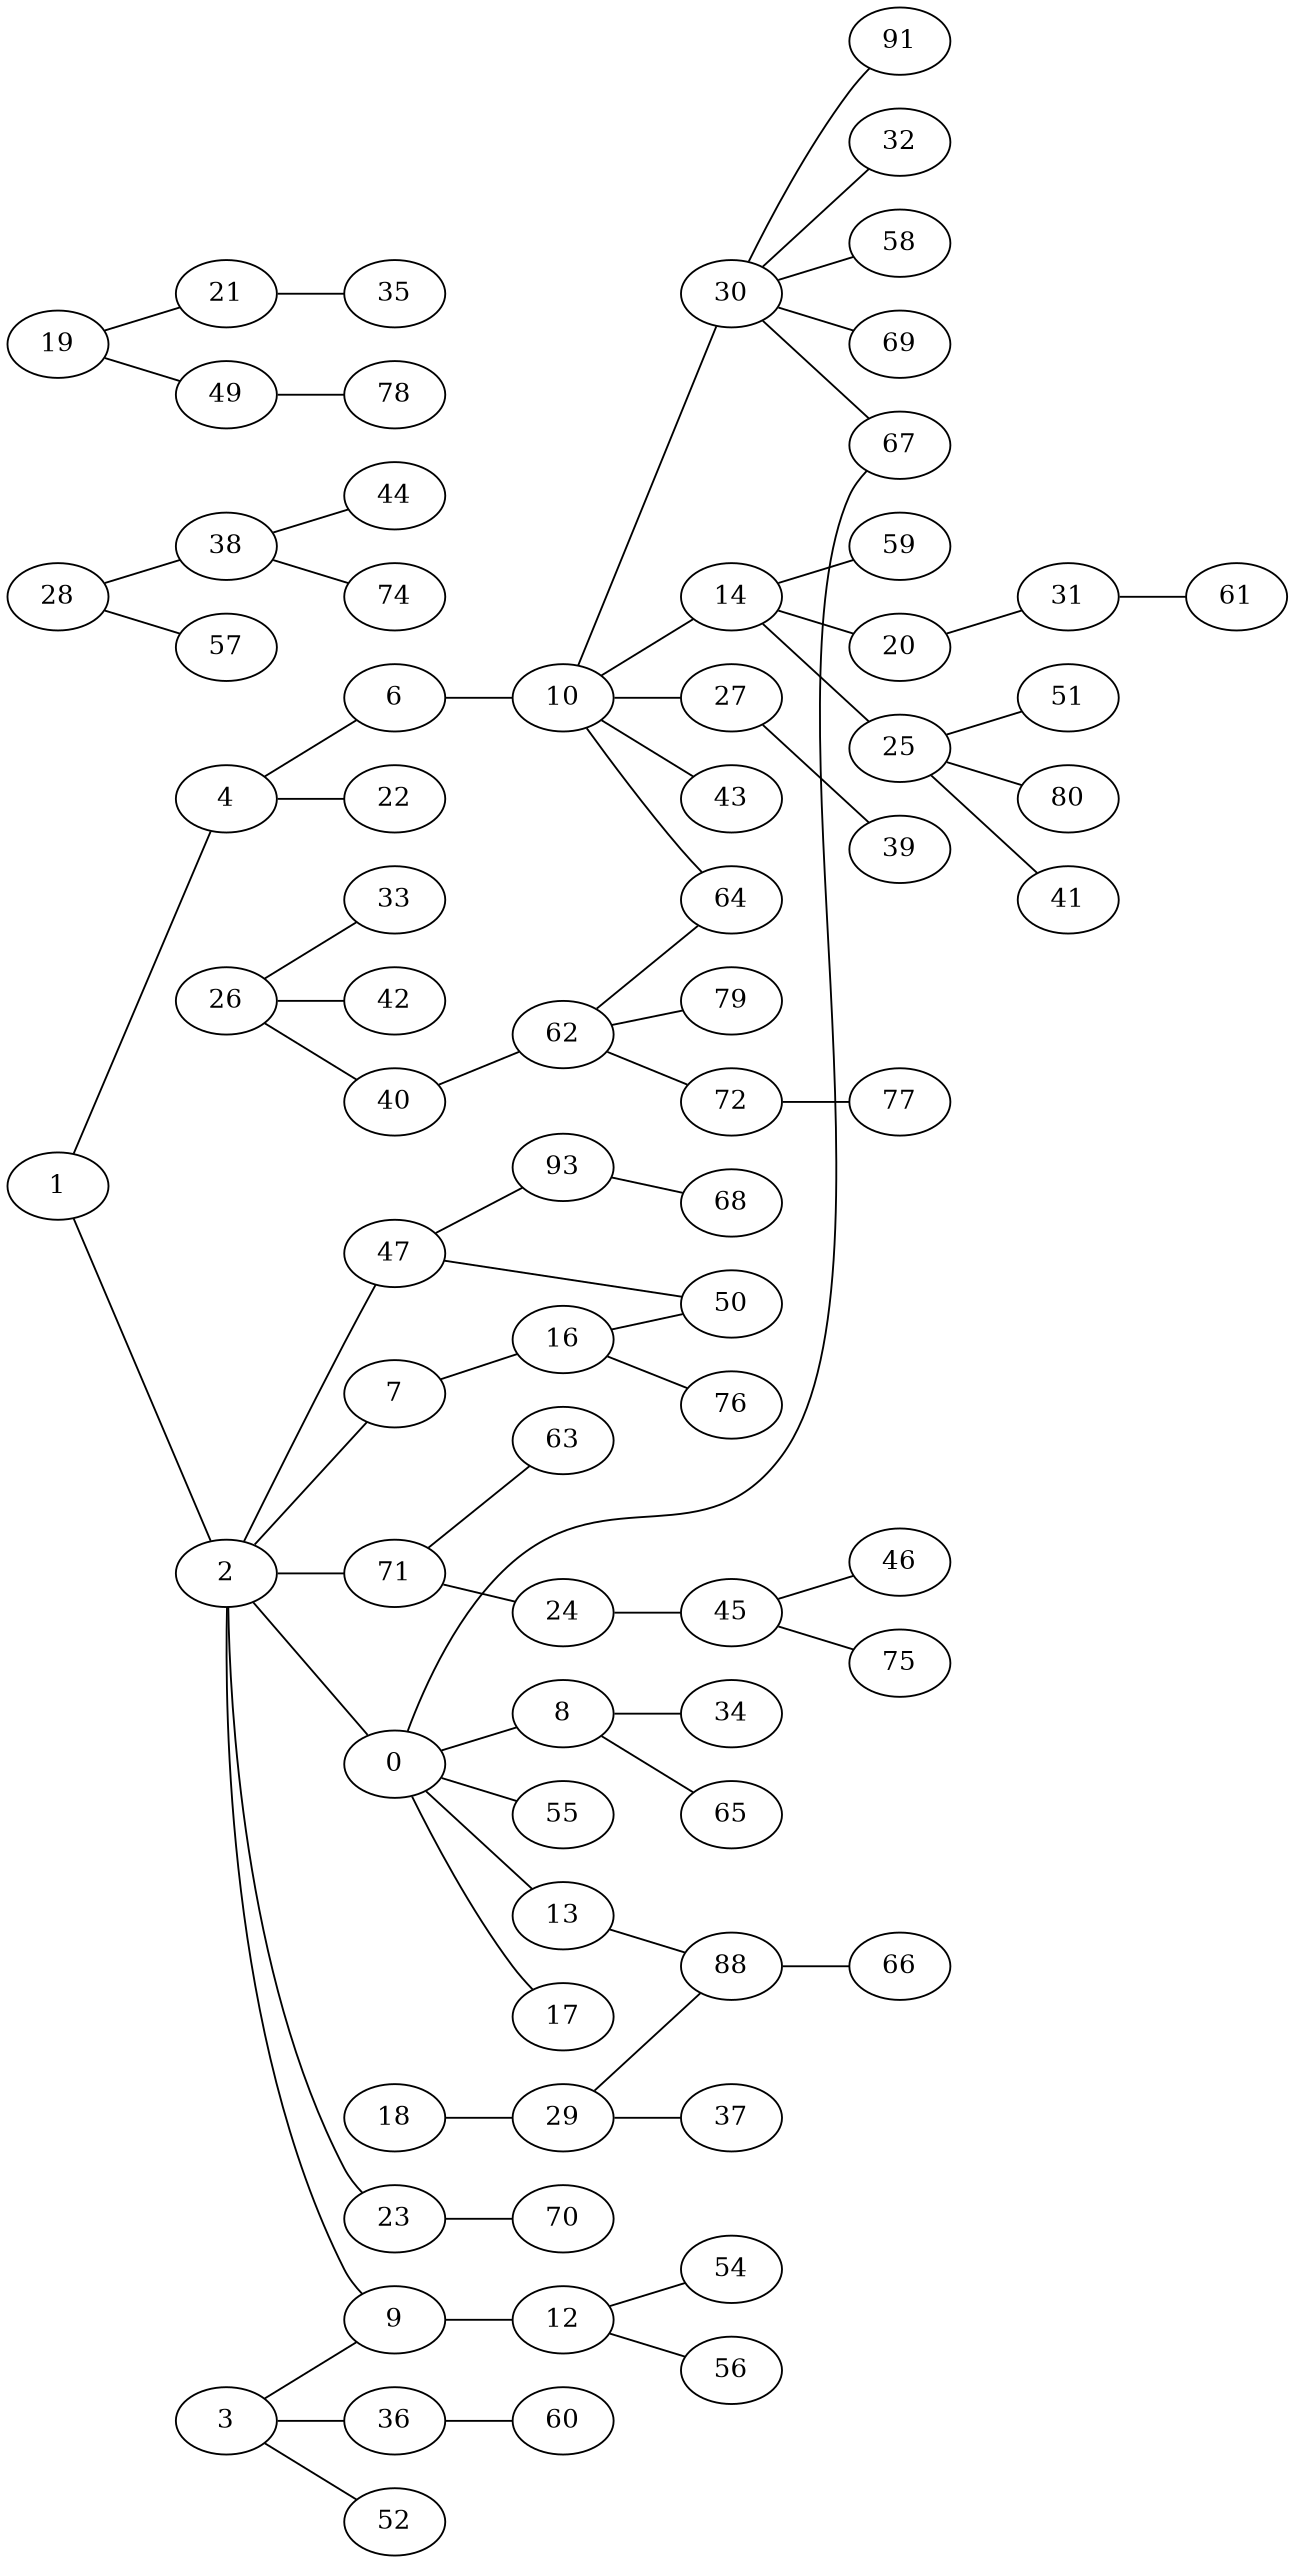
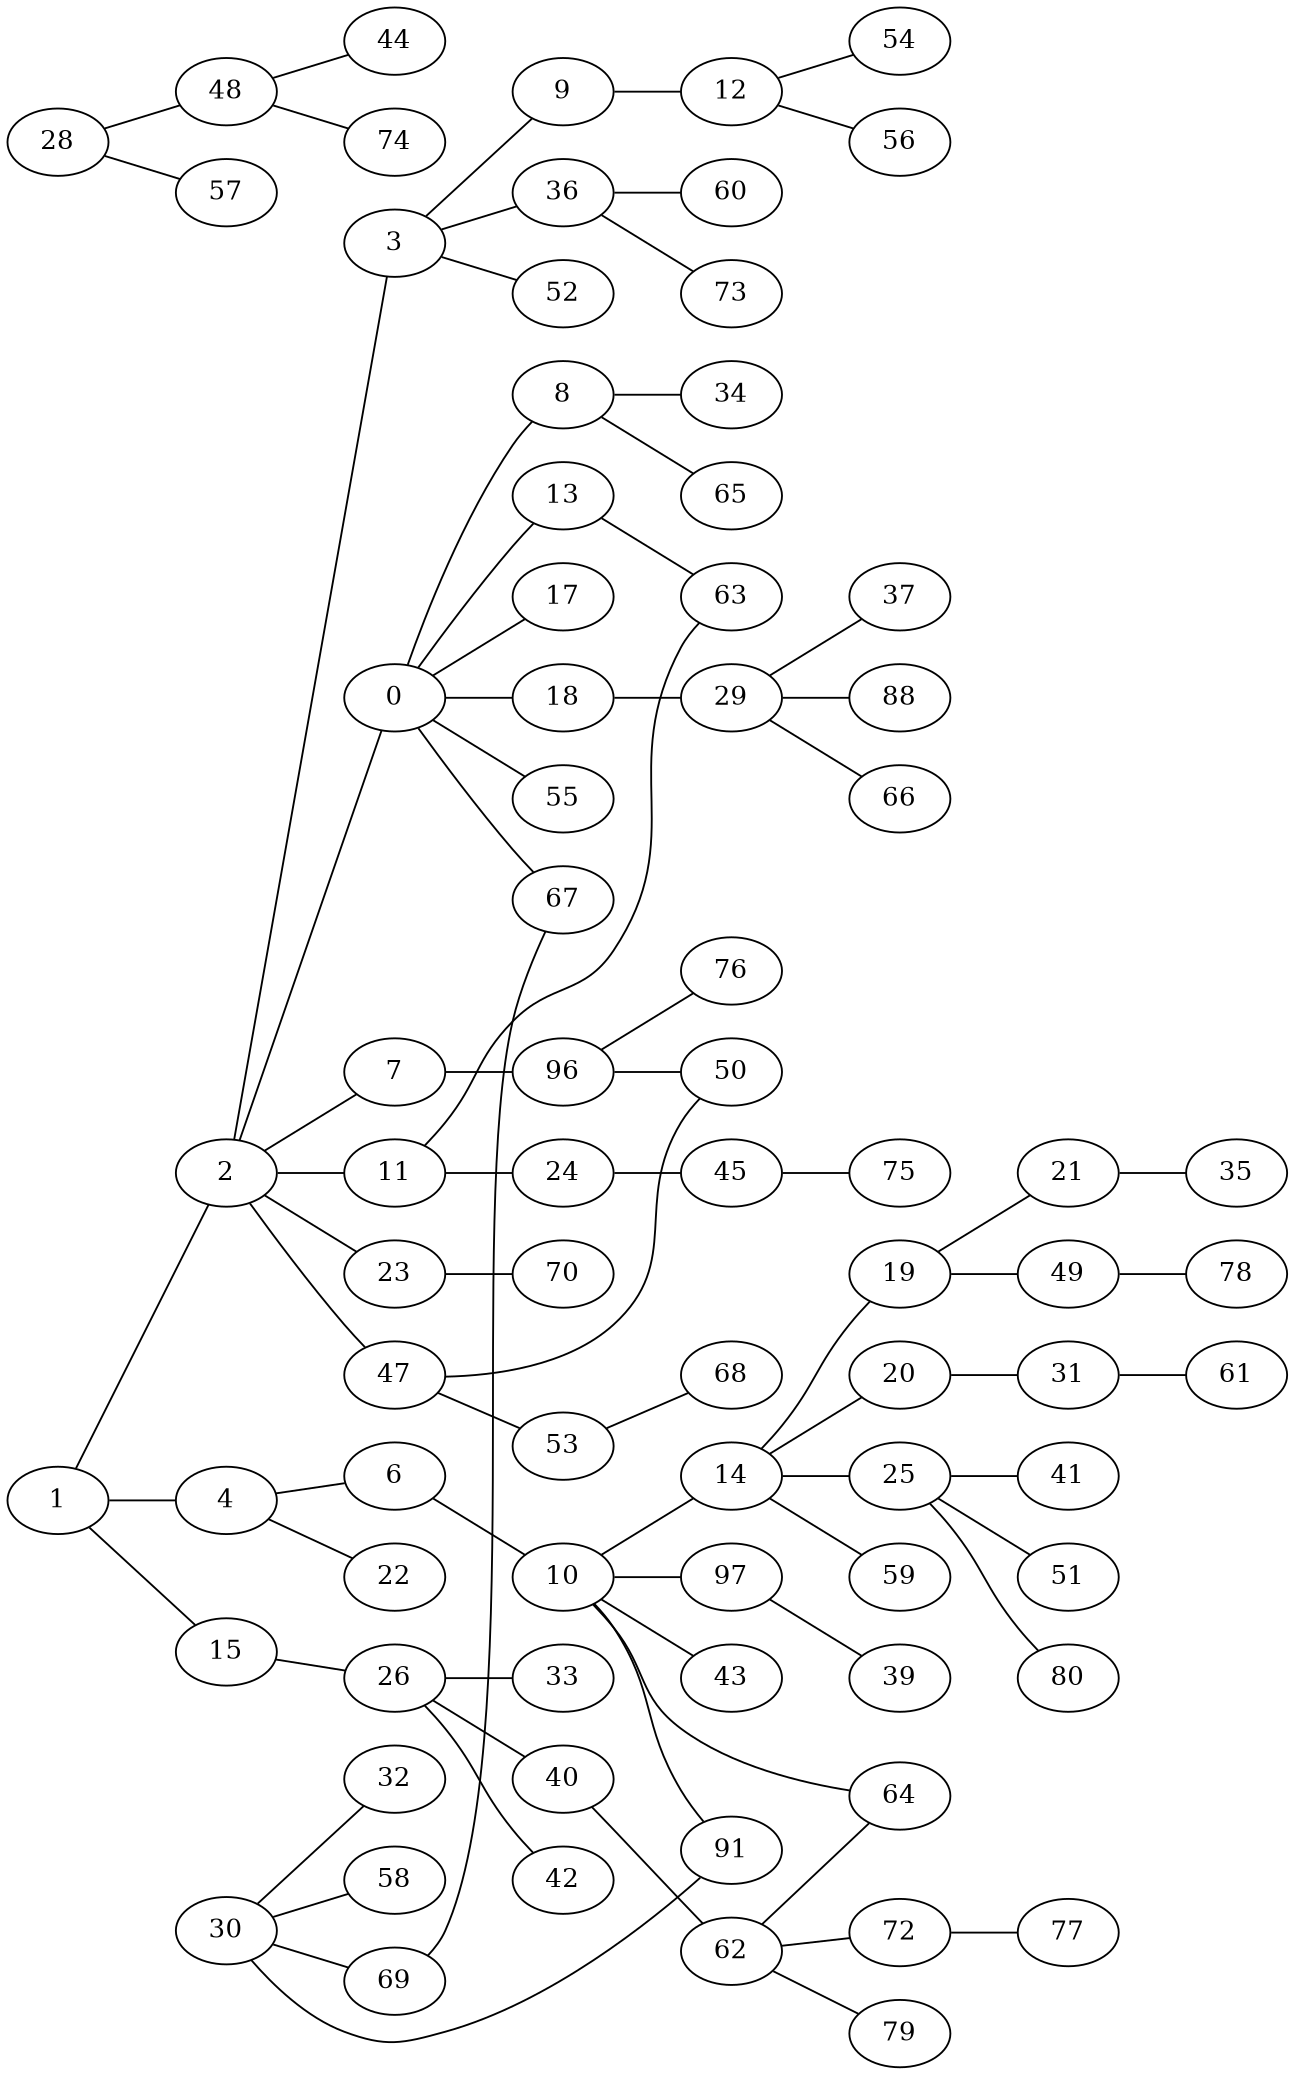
none -> (731, 294)
(816, 370) -> (493, 1445)
(647, 496) -> (651, 1718)
(226, 546) -> (226, 92)
none -> (479, 698)
(731, 698) -> (731, 1577)
(563, 1167) -> (563, 1446)
(563, 1340) -> (563, 1072)
none -> (816, 1375)
(900, 1562) -> none
(395, 1573) -> (395, 1173)
none -> (226, 1652)
(648, 1941) -> (647, 546)
(251, 1960) -> (311, 708)
(816, 1966) -> (816, 748)
